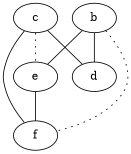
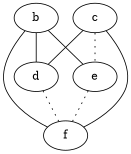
(120, 96) -> (5, 86)
(36, 106) -> (80, 106)
none -> (51, 106)
